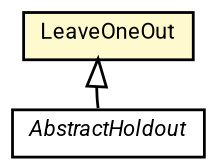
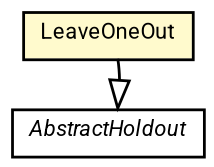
(97, 97) -> (119, 70)
